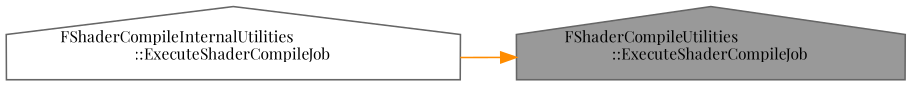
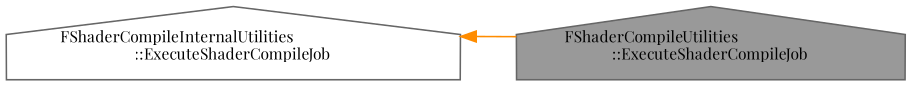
(480, 58) -> (496, 37)
